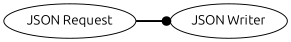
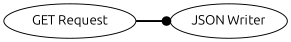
(70, 21) -> (70, 21)
